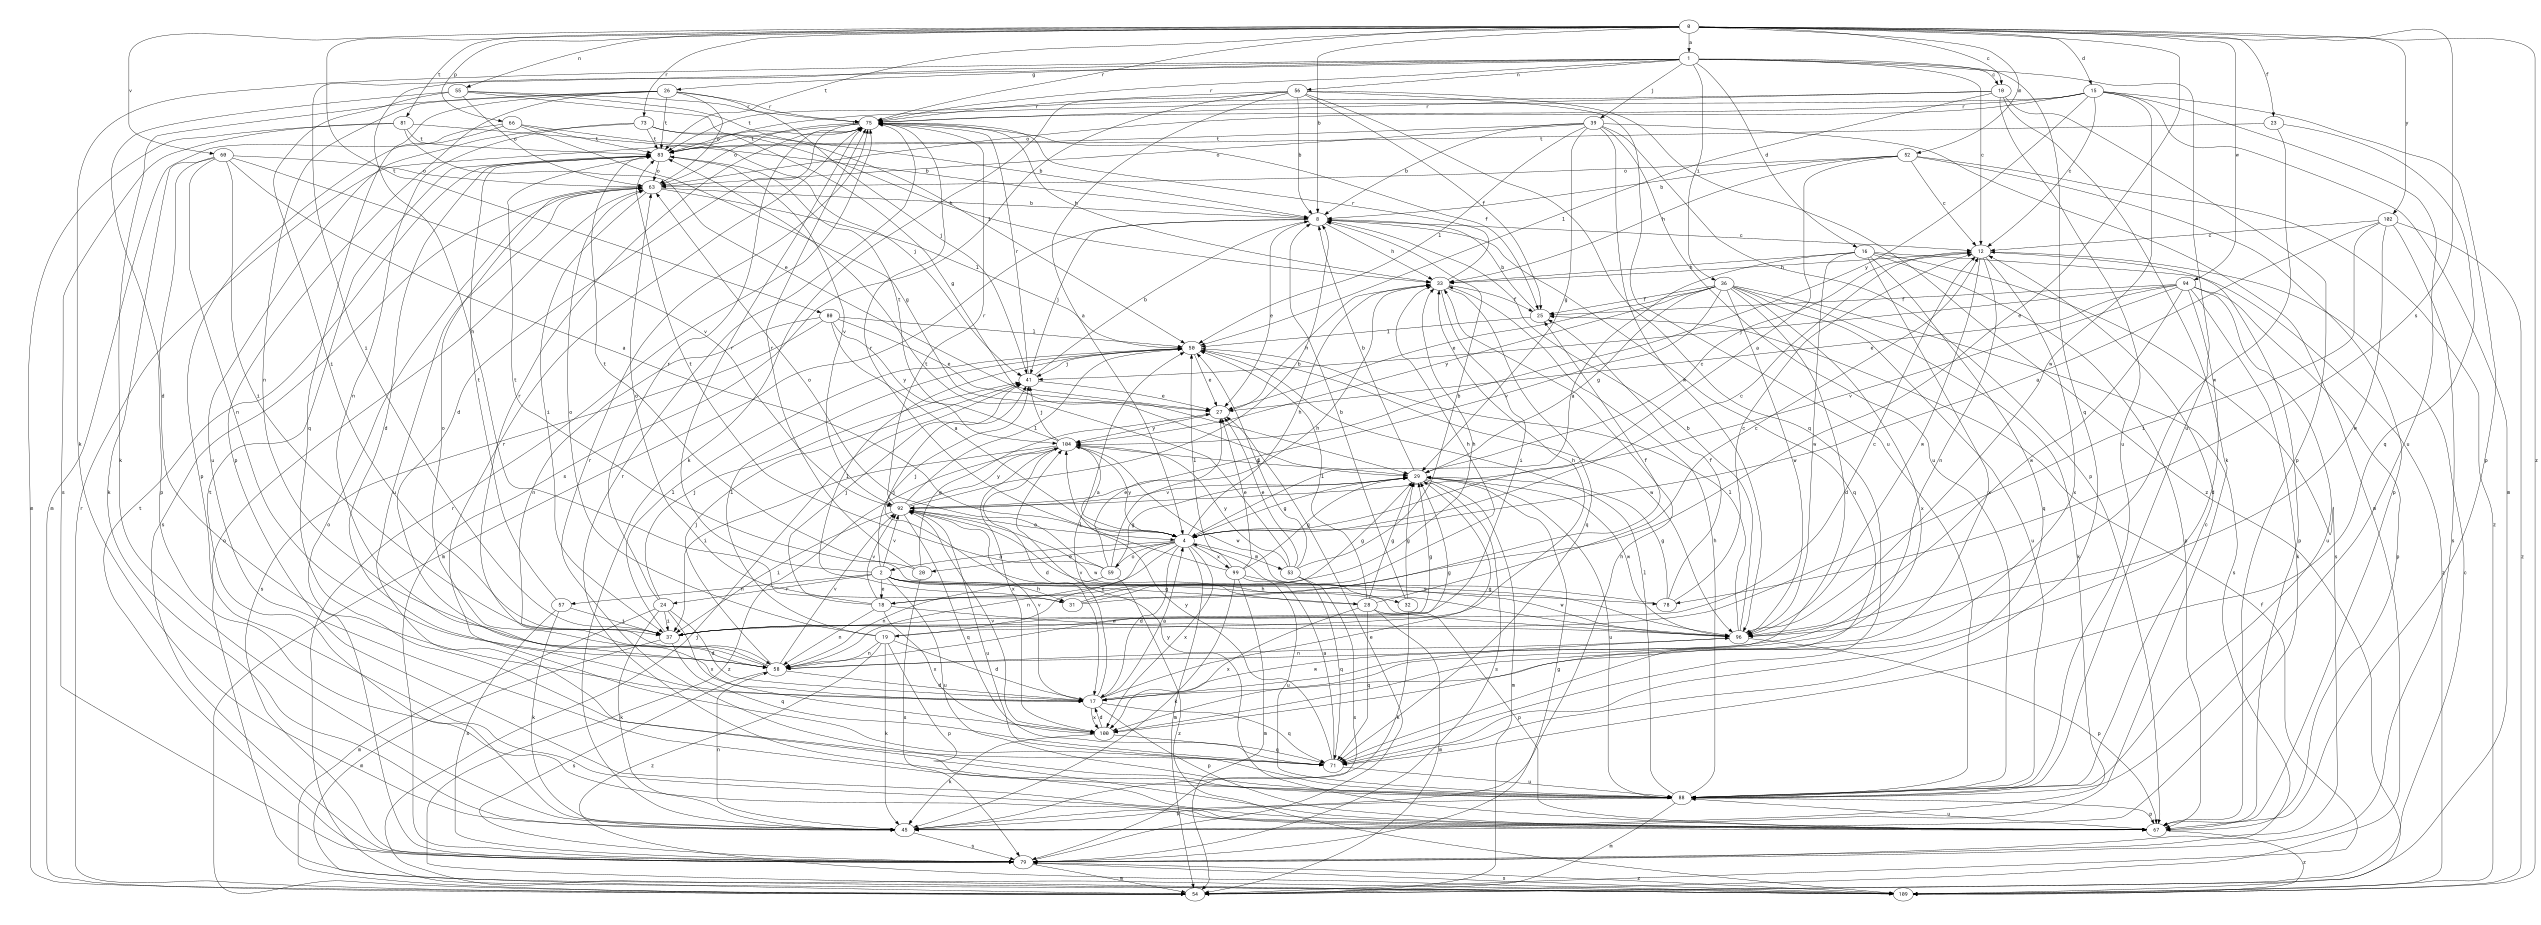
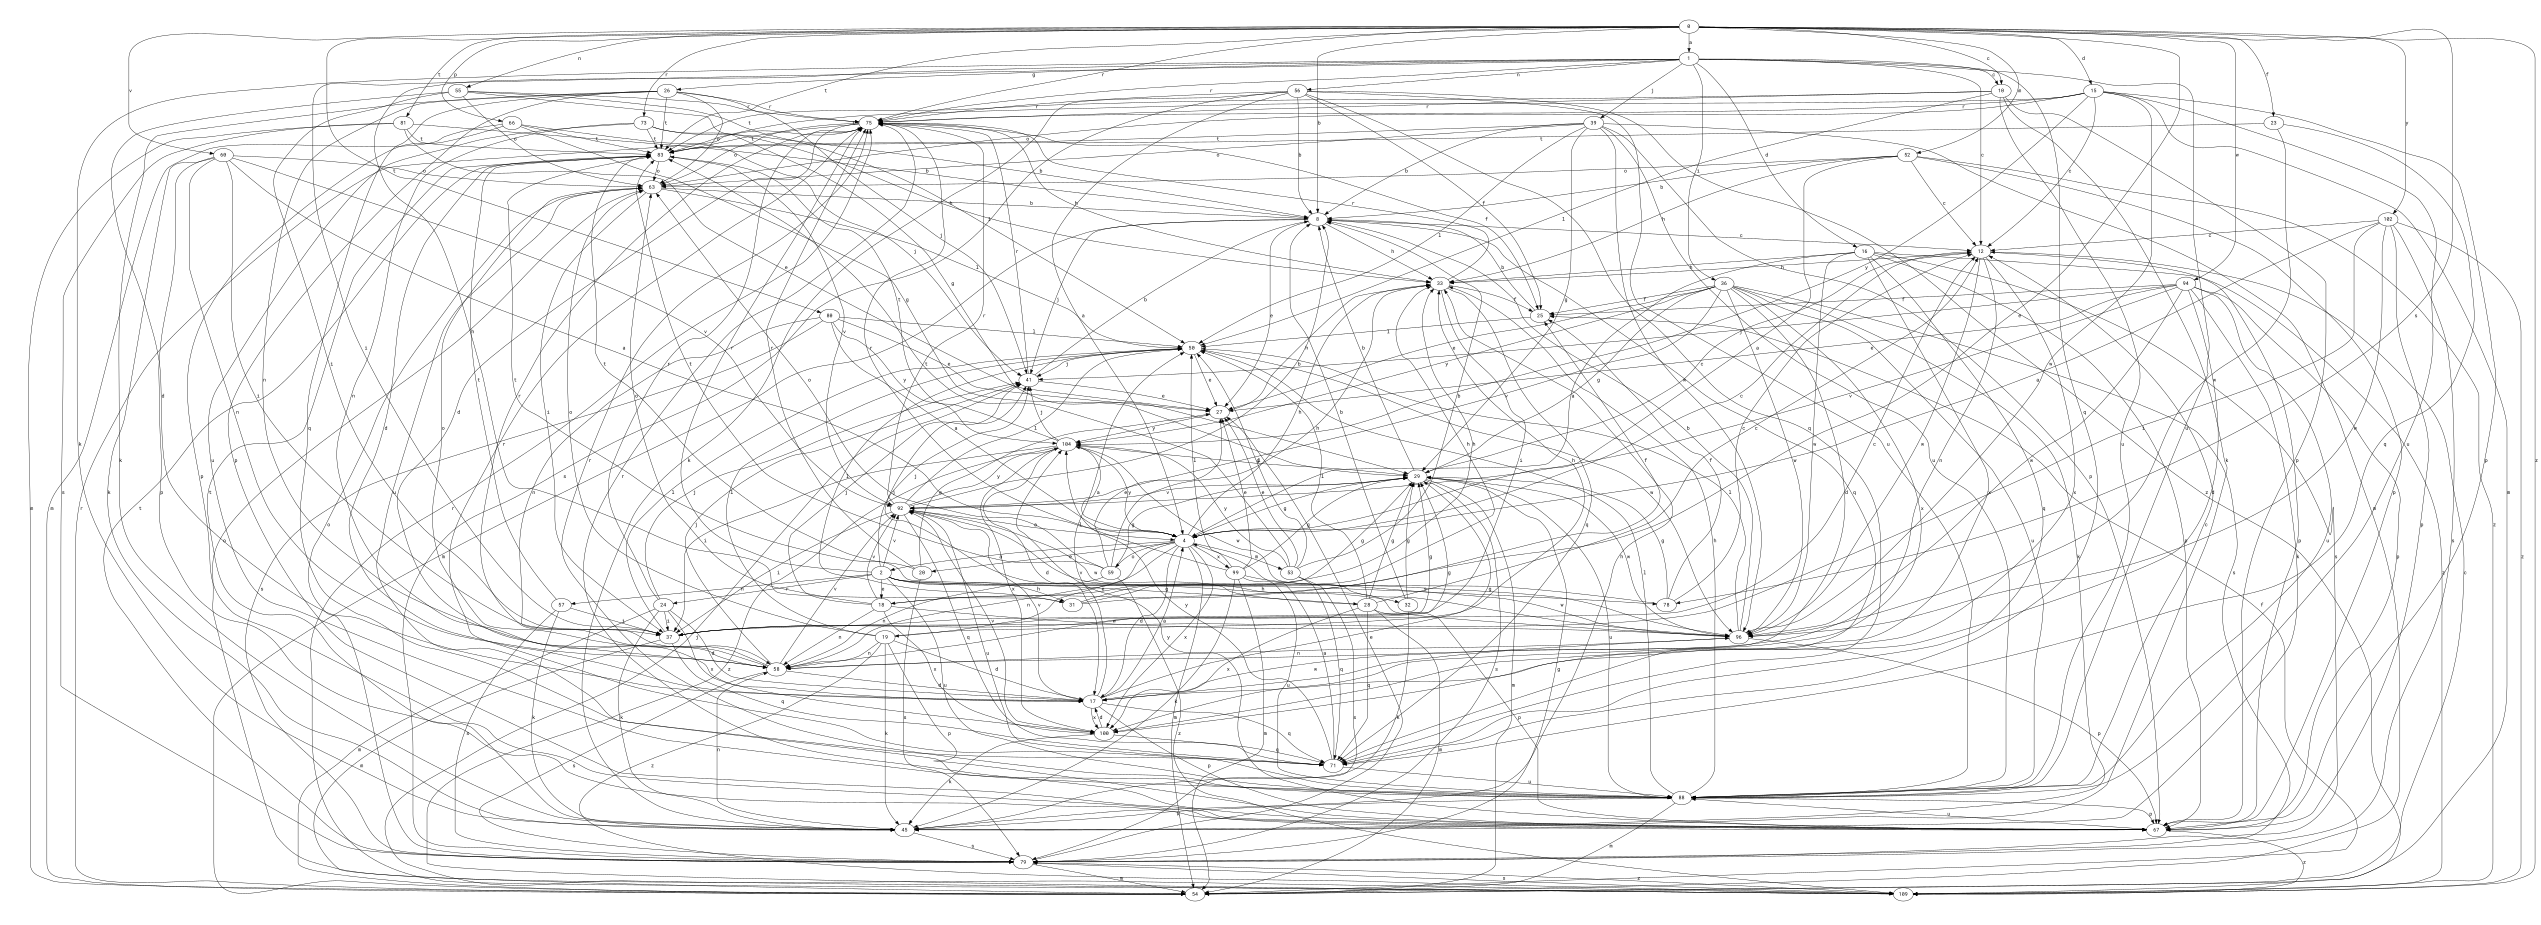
none -> (2408, 600)
(227, 719) -> none
